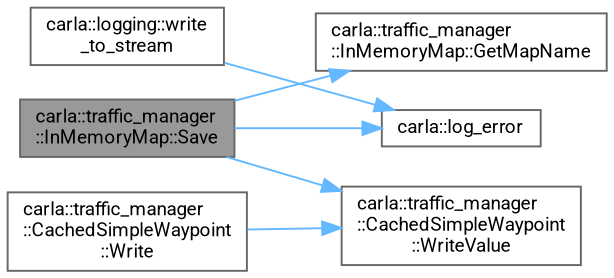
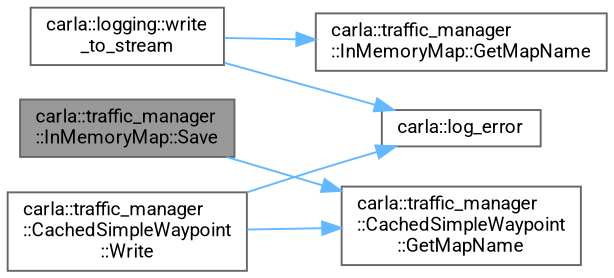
(277, 90) -> (260, 39)
(299, 128) -> (315, 171)
(461, 226) -> (461, 226)
